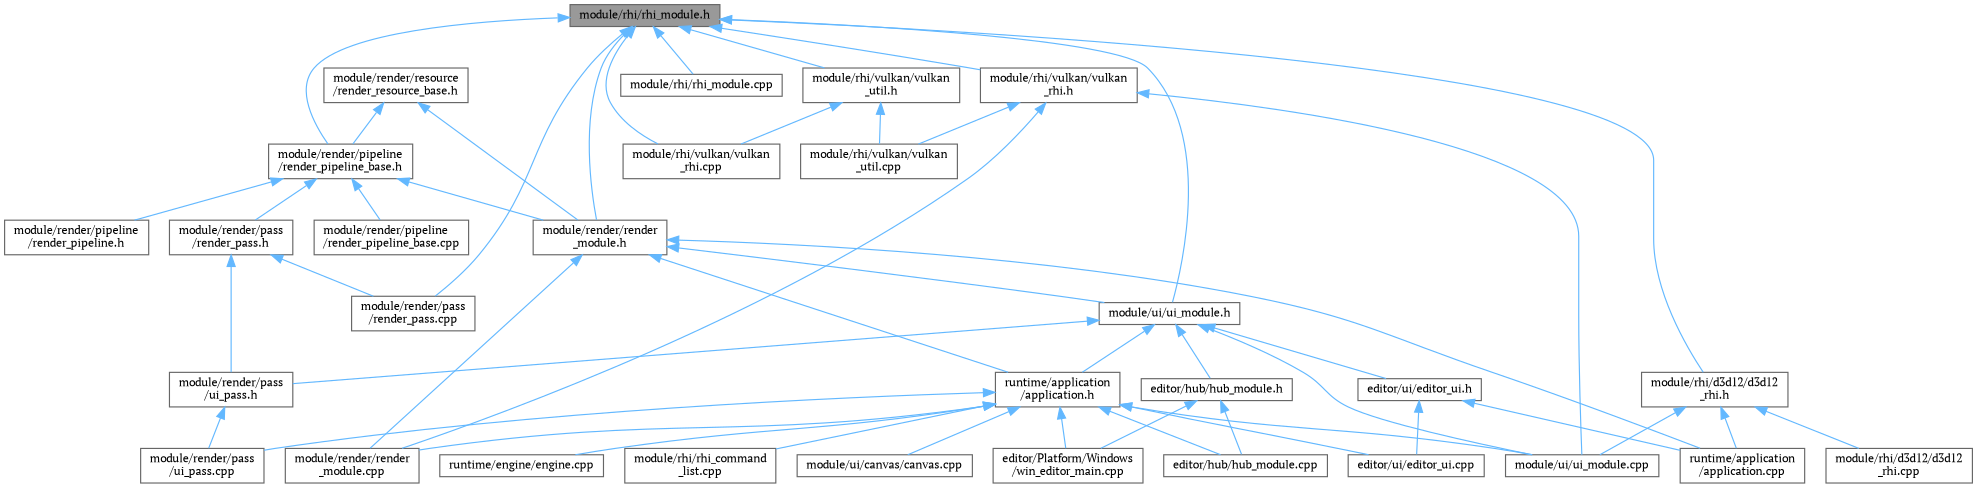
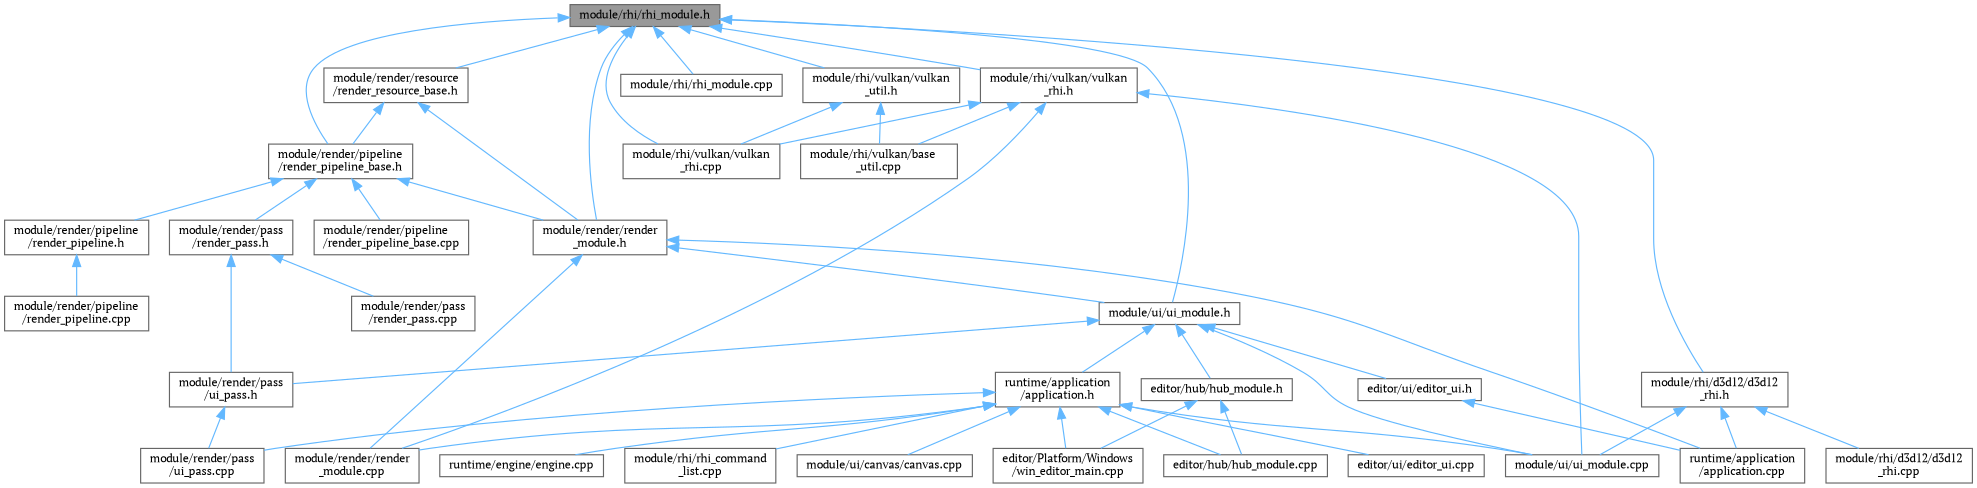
none -> (870, 126)
(879, 161) -> (879, 161)
(531, 167) -> (527, 49)
none -> (77, 314)
(834, 315) -> none
(1418, 433) -> none
